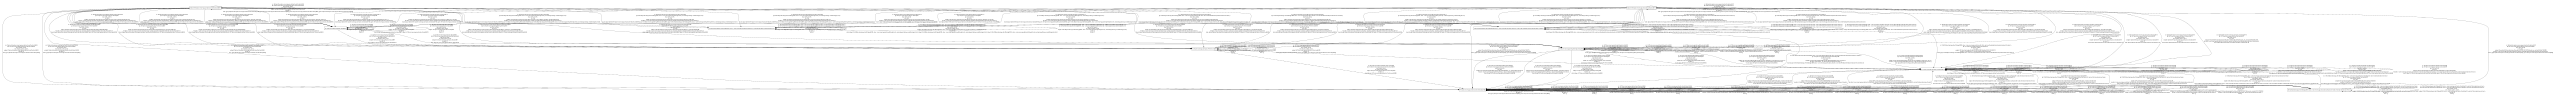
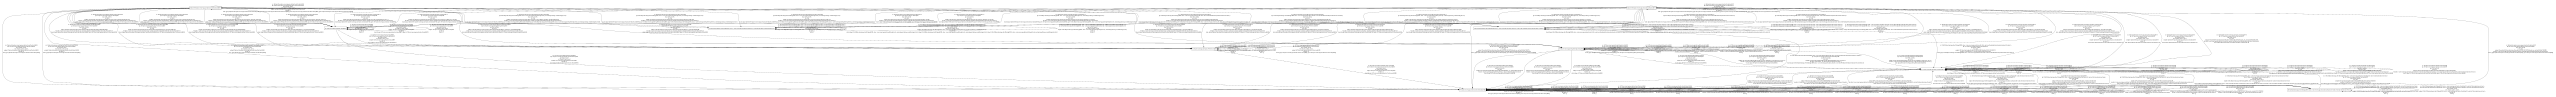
(953, 44) -> (893, 77)
(1568, 63) -> none
